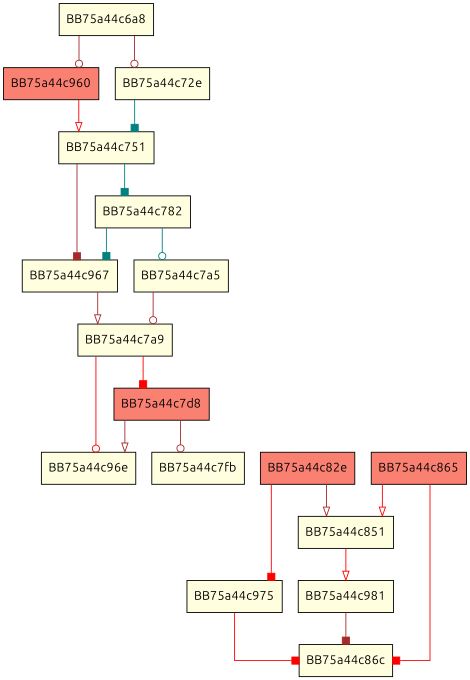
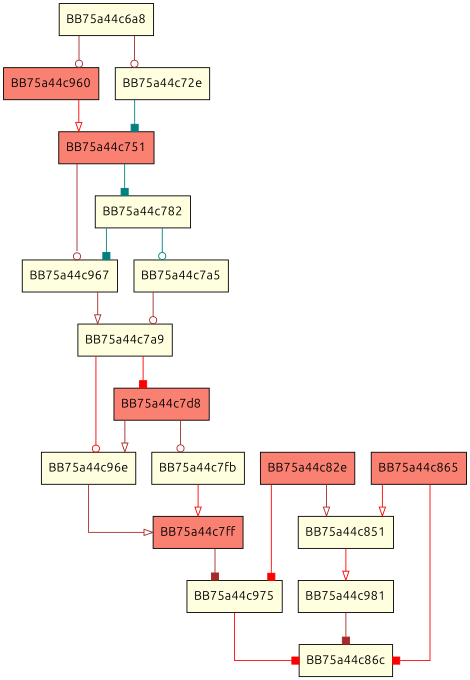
(106, 148) -> (106, 148)
(77, 208) -> (77, 208)
none -> (198, 532)
